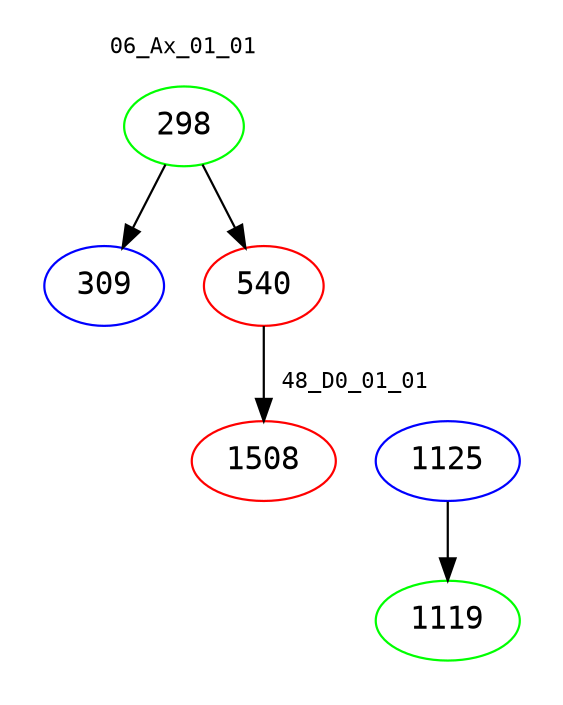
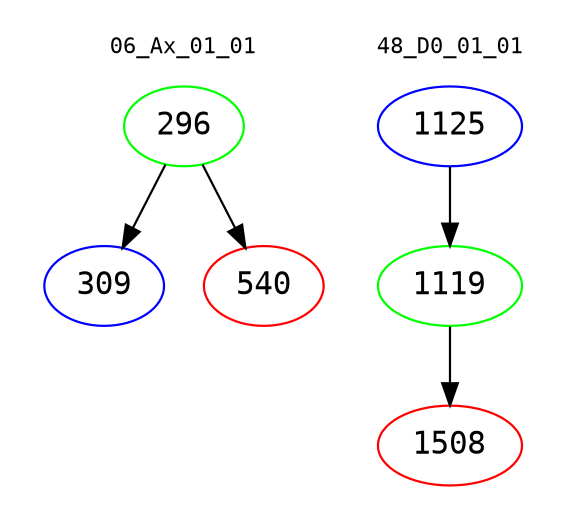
(184, 126) -> (184, 126)
(264, 375) -> (450, 355)
